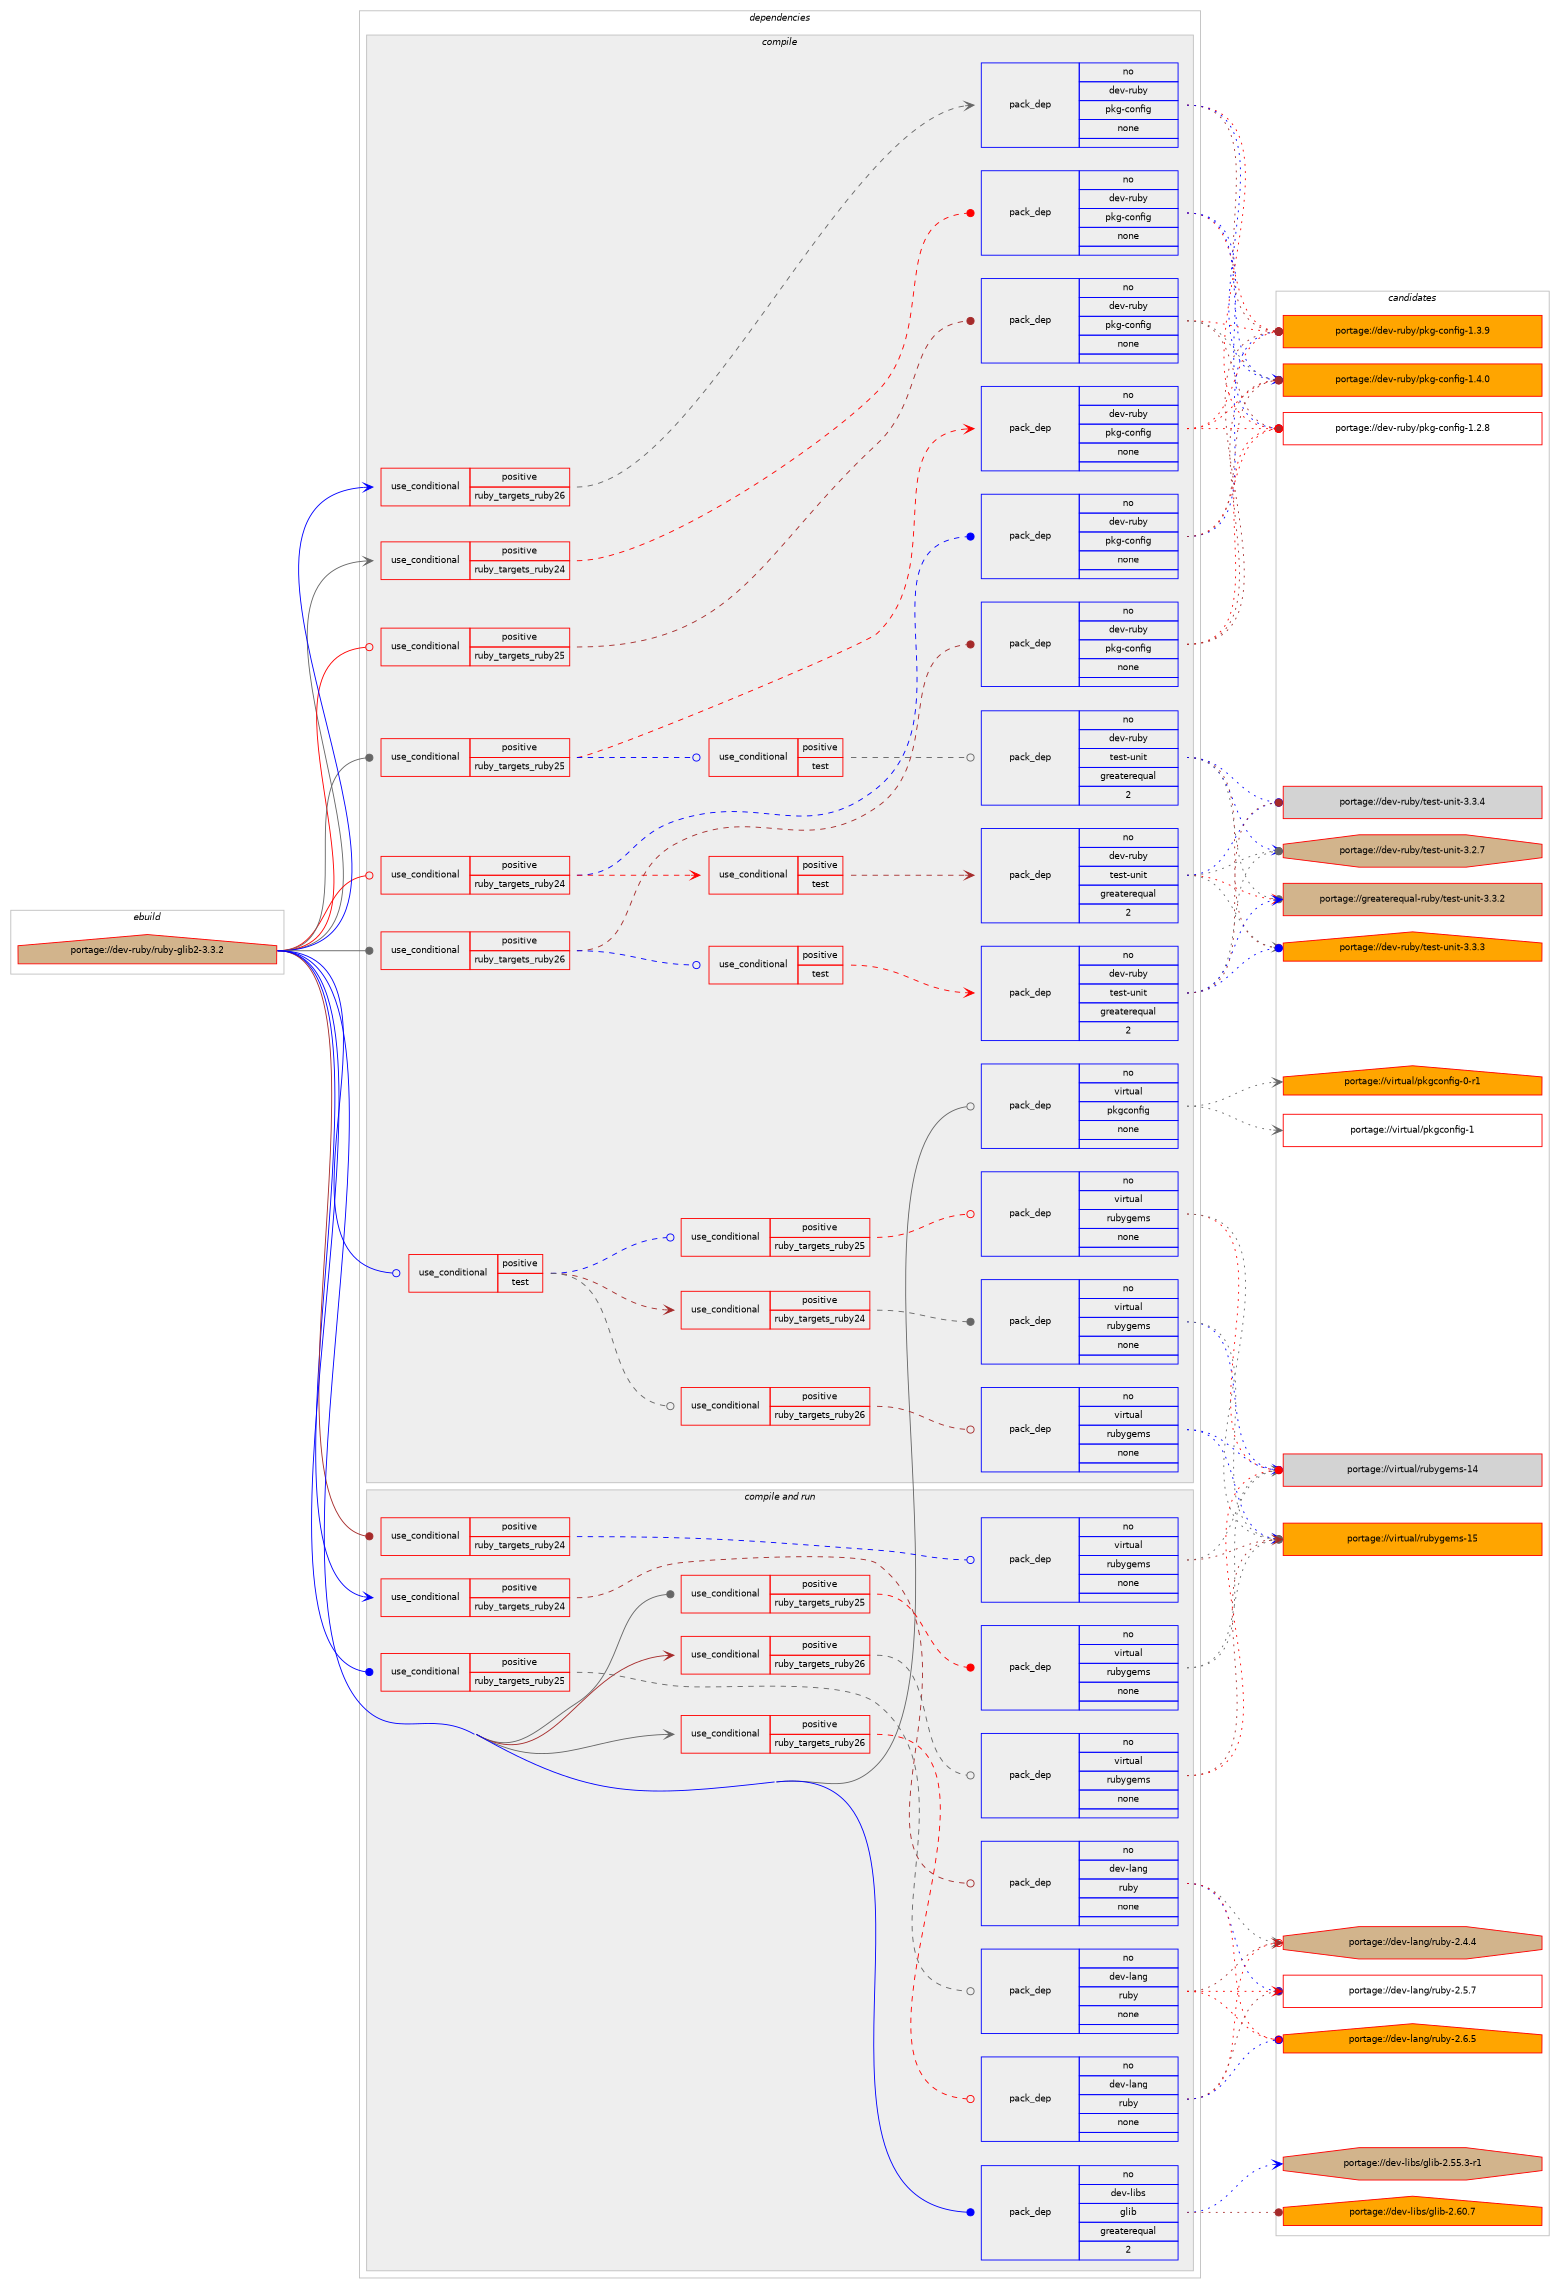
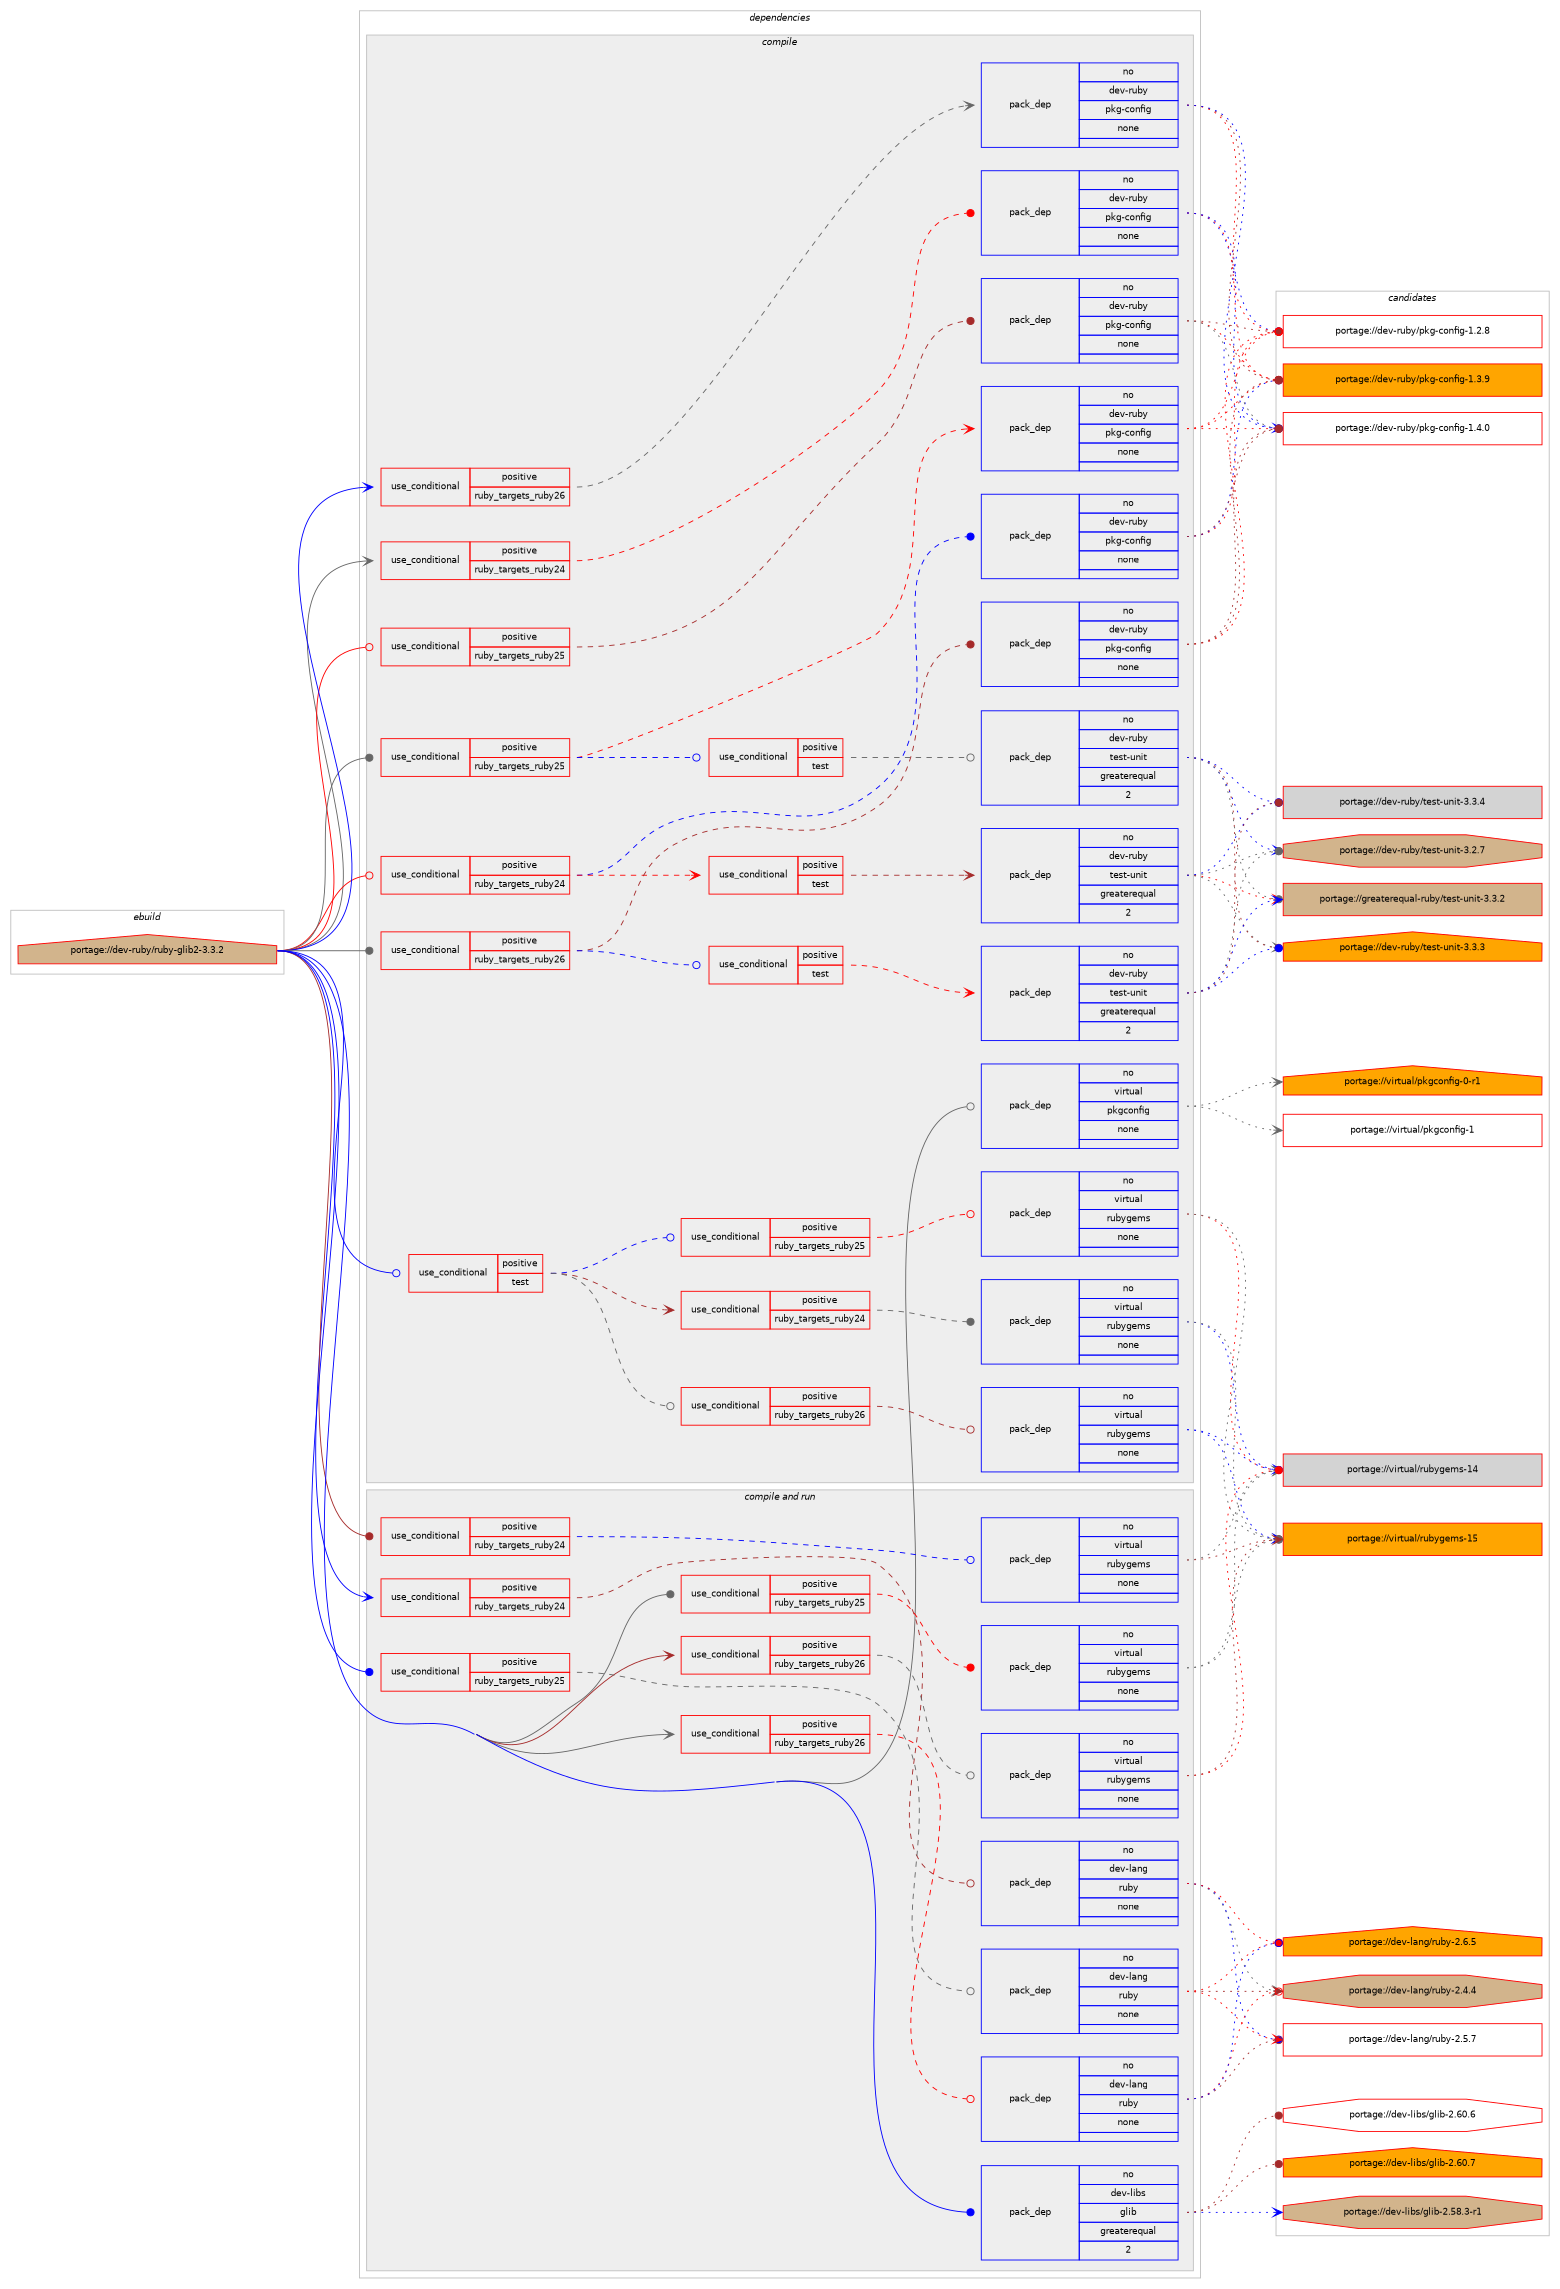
(1413, 380) -> (1413, 429)
none -> (1413, 2115)
(1413, 2164) -> (1413, 2212)
